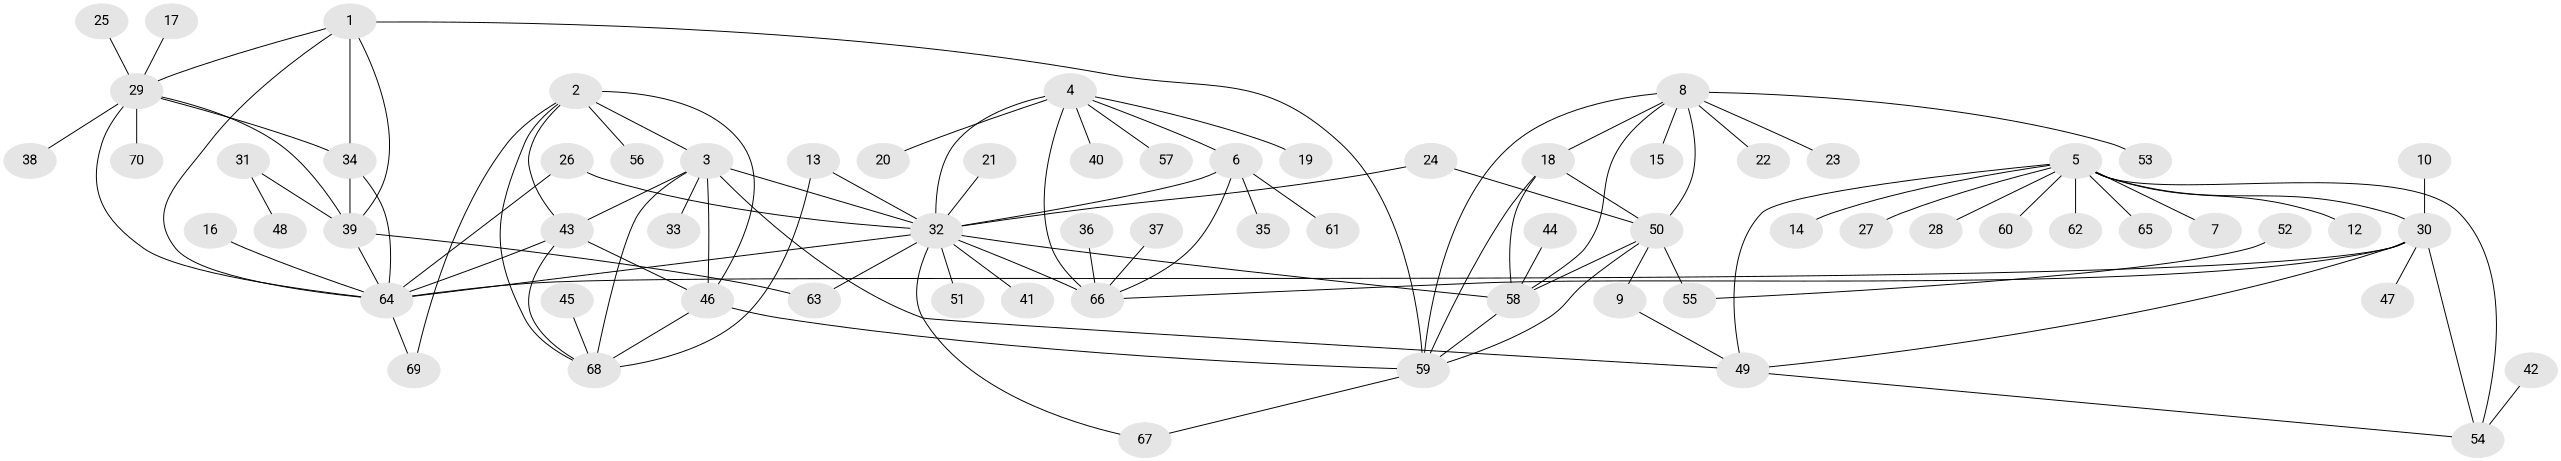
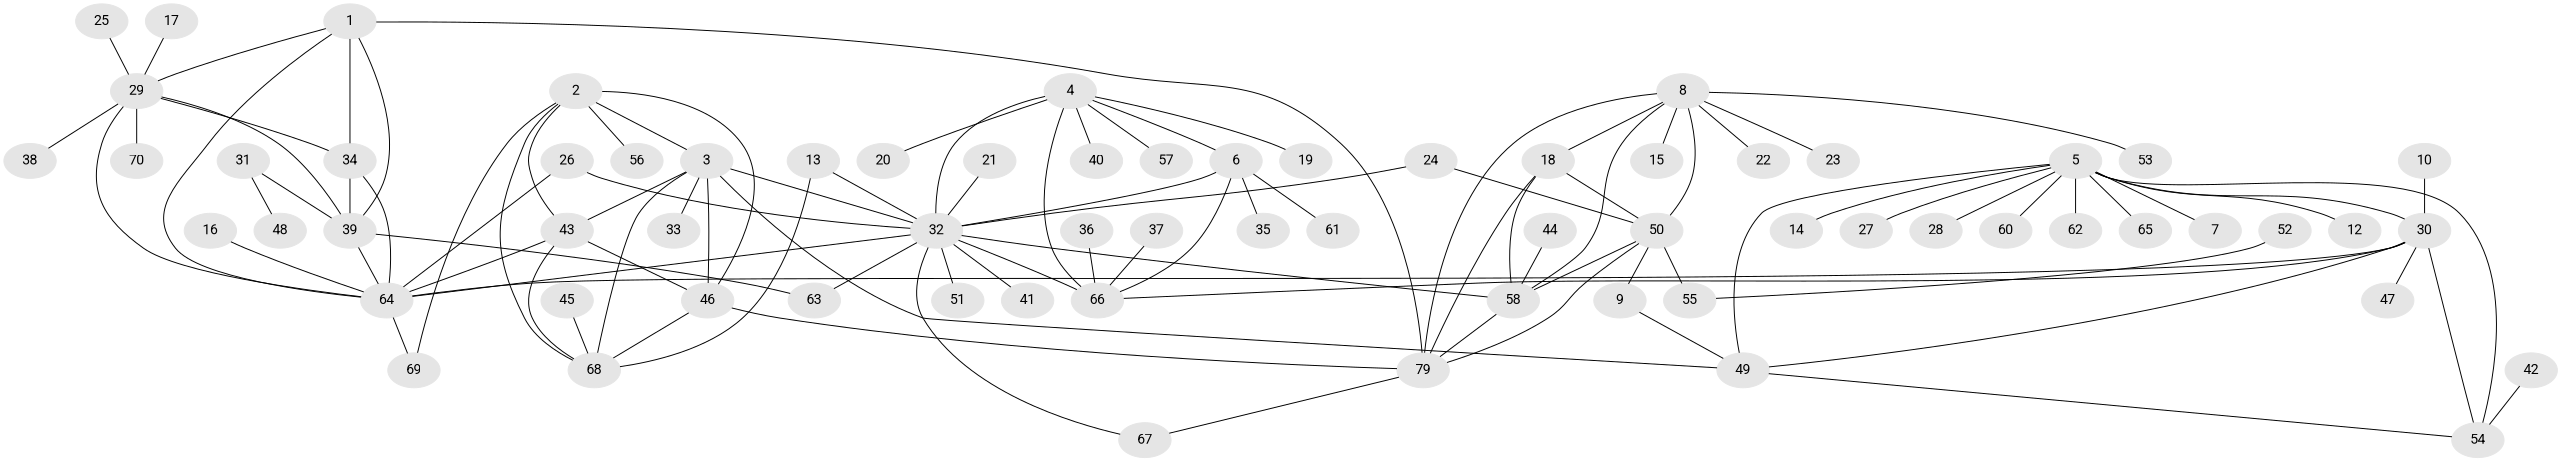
(1423, 370) -> (1423, 370)
